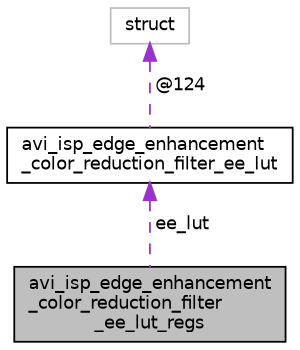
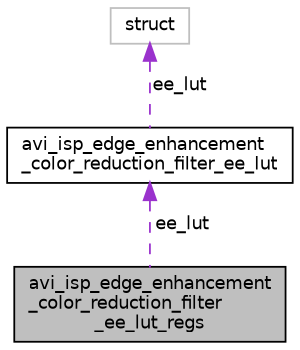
(178, 86) -> (178, 86)
